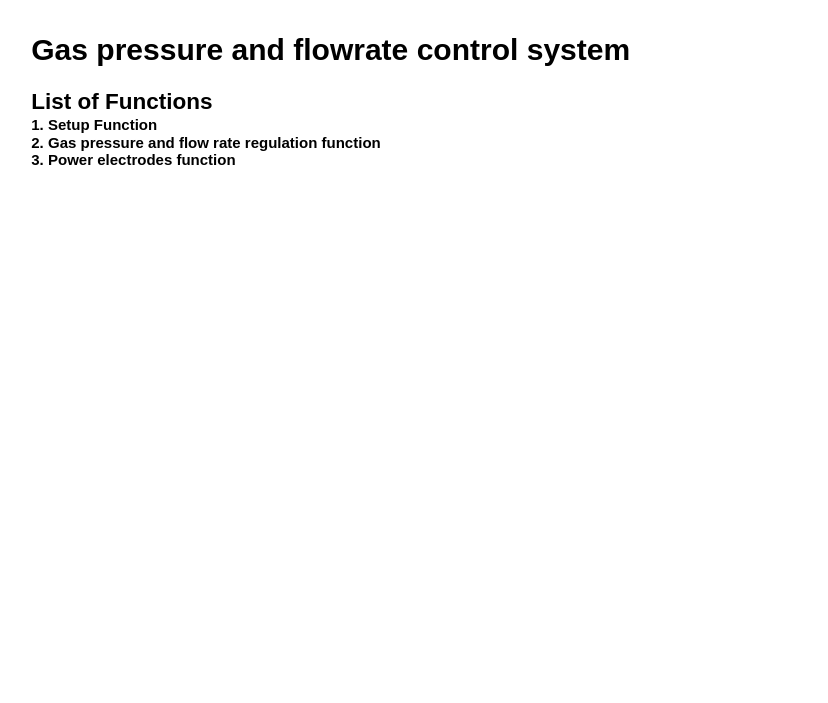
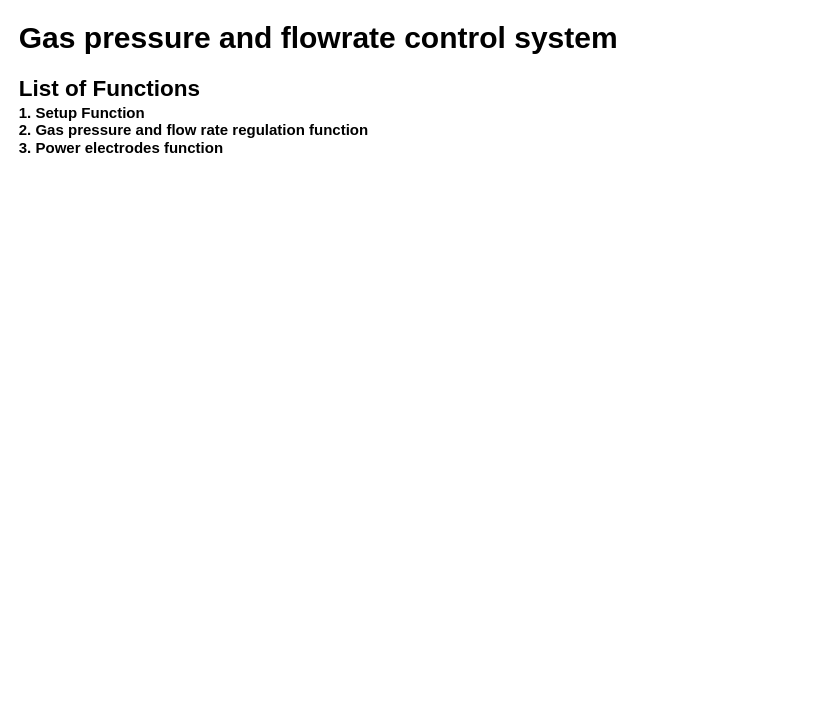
(413, 351) -> (401, 338)
